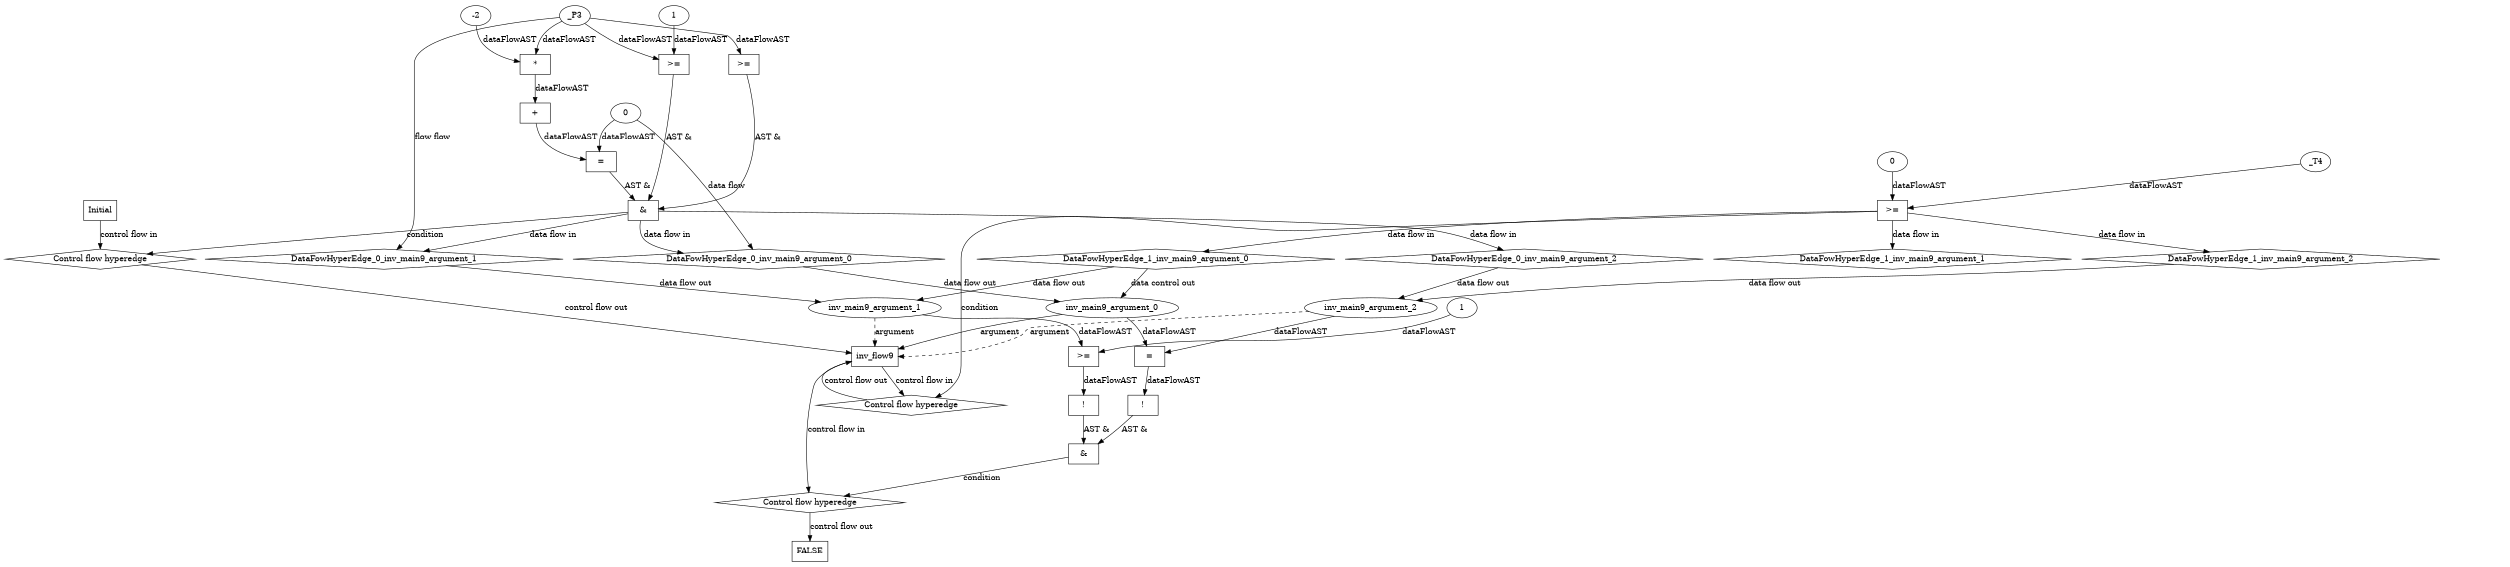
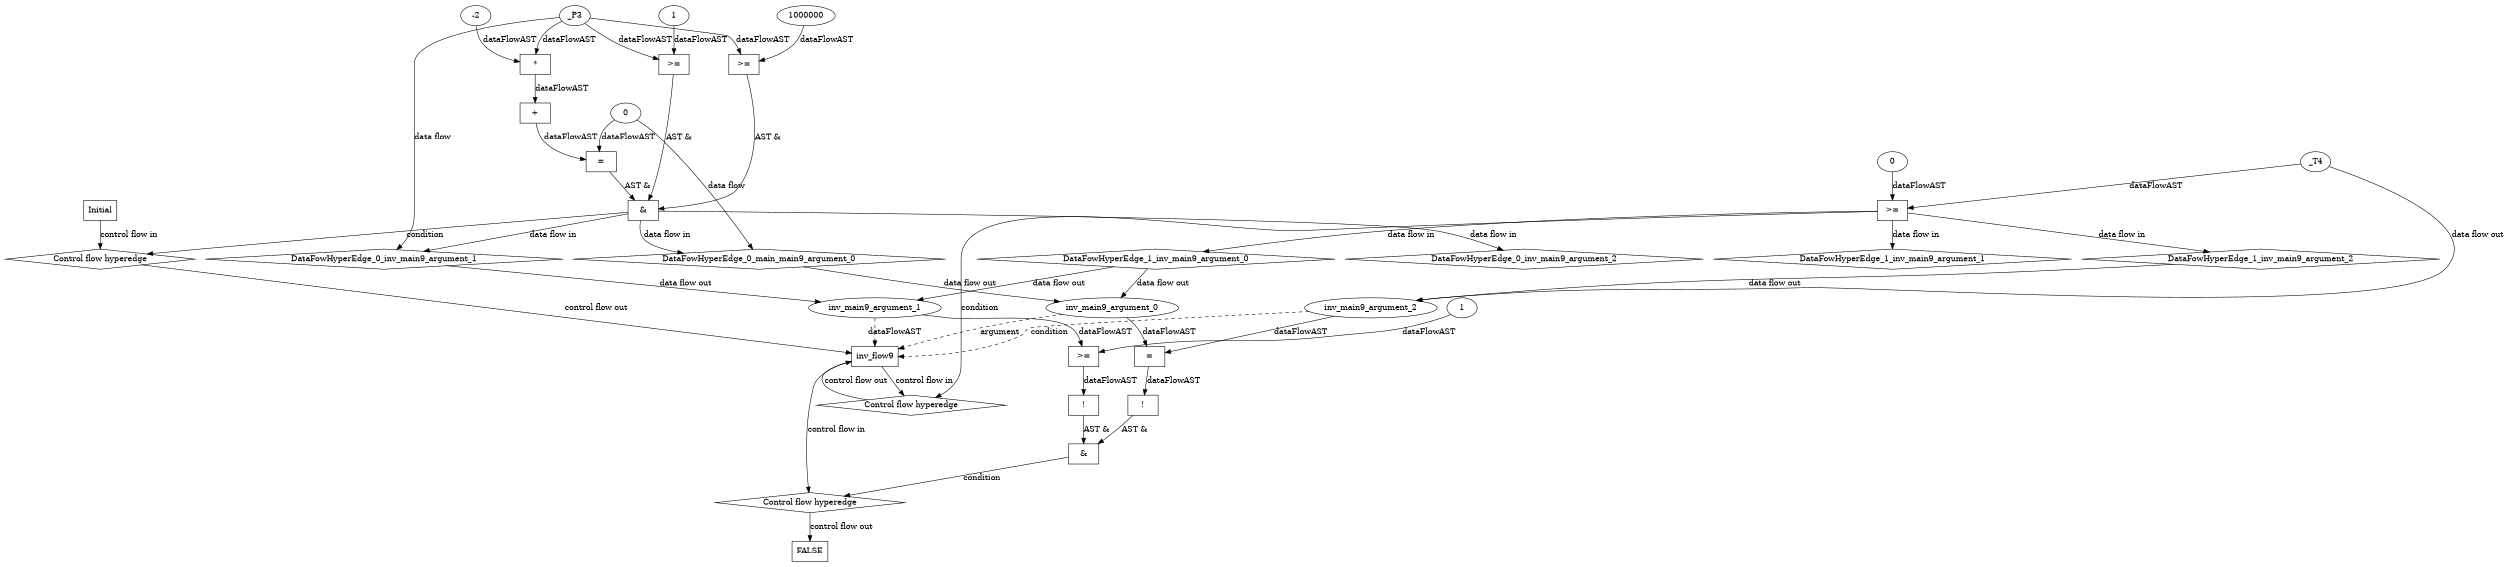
none -> (806, 16)
(433, 137) -> (433, 137)
(759, 259) -> (759, 259)
(1451, 282) -> (2024, 294)
(1163, 283) -> (1163, 283)
(982, 328) -> (982, 328)
(894, 332) -> (894, 332)
(1050, 332) -> (1050, 332)
